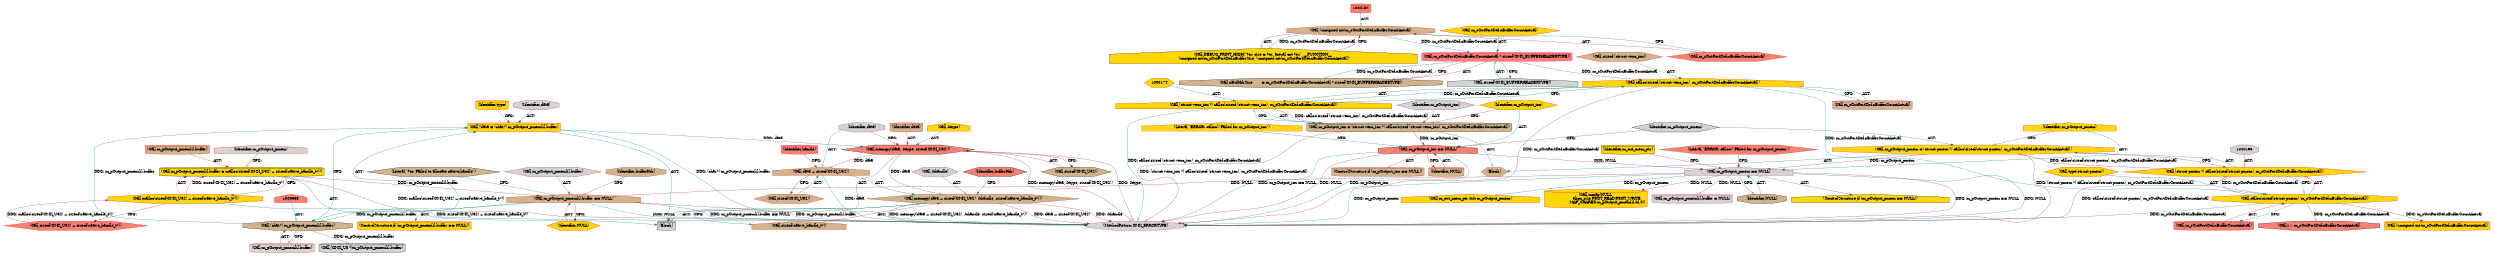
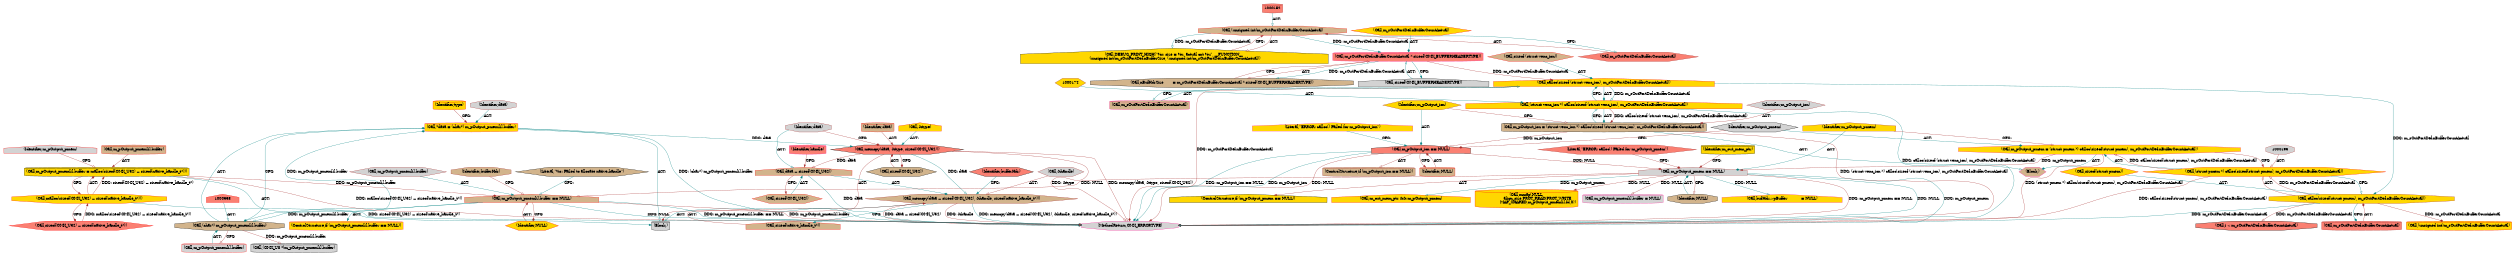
(2081, 172) -> (2099, 172)
none -> (1782, 199)
